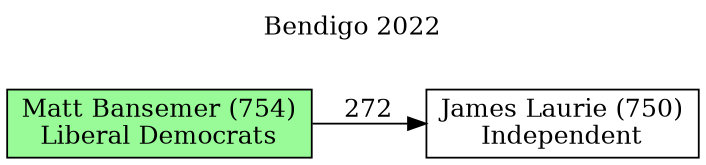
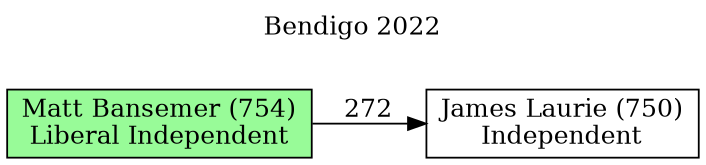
(159, 124) -> (159, 124)
